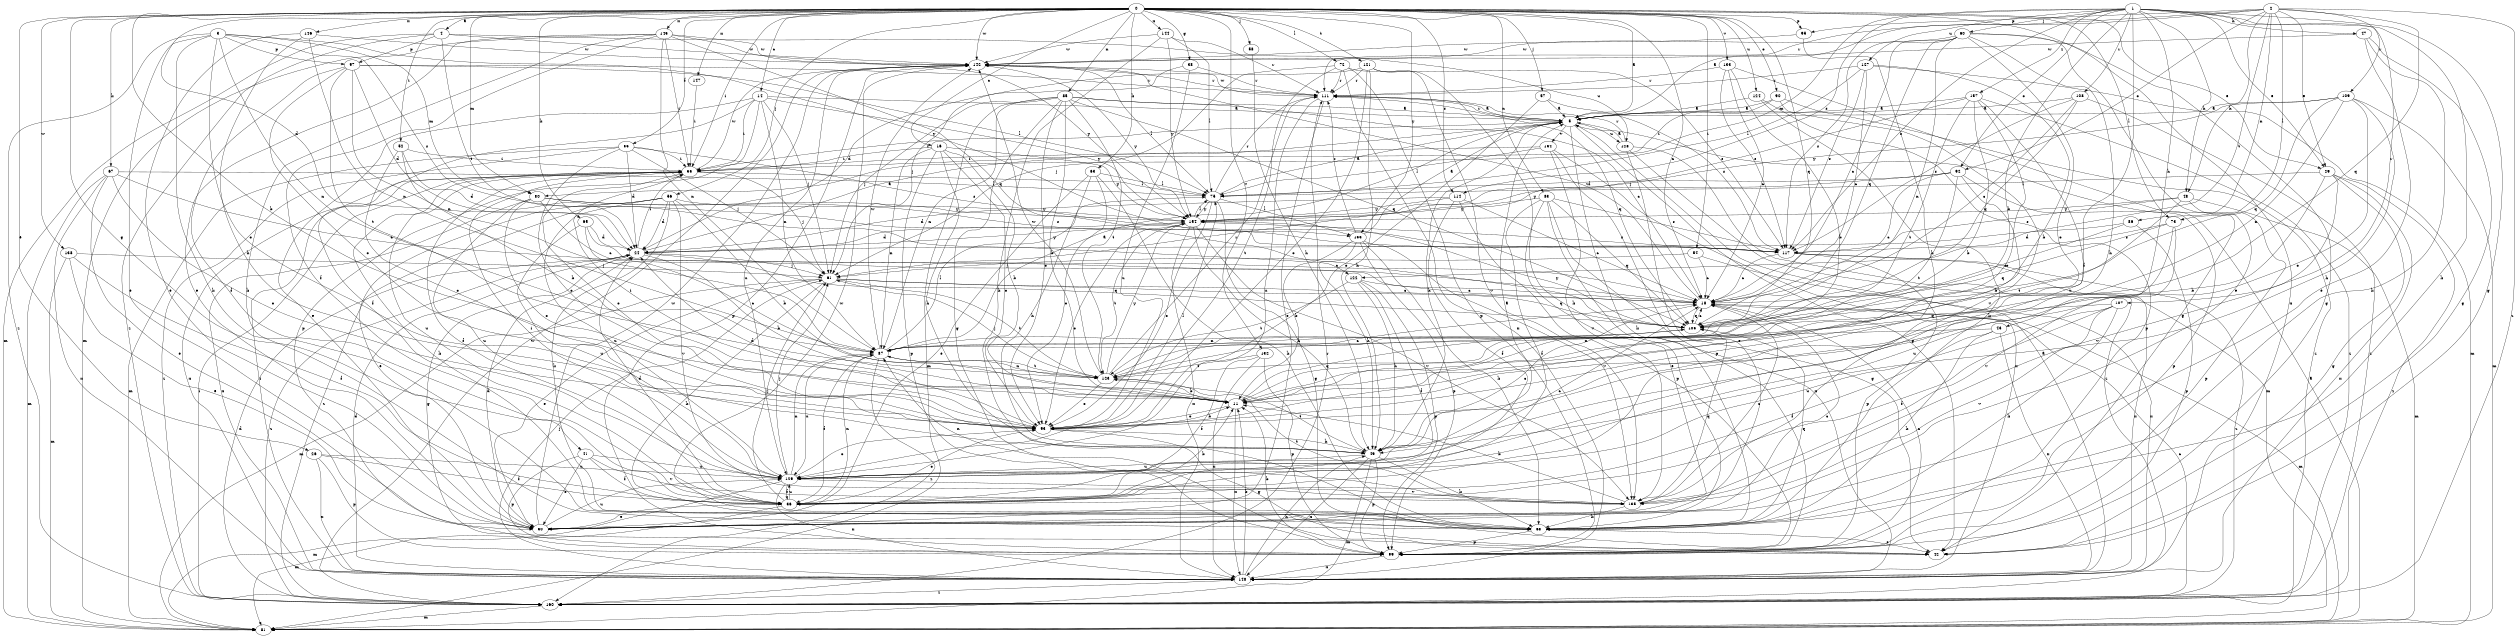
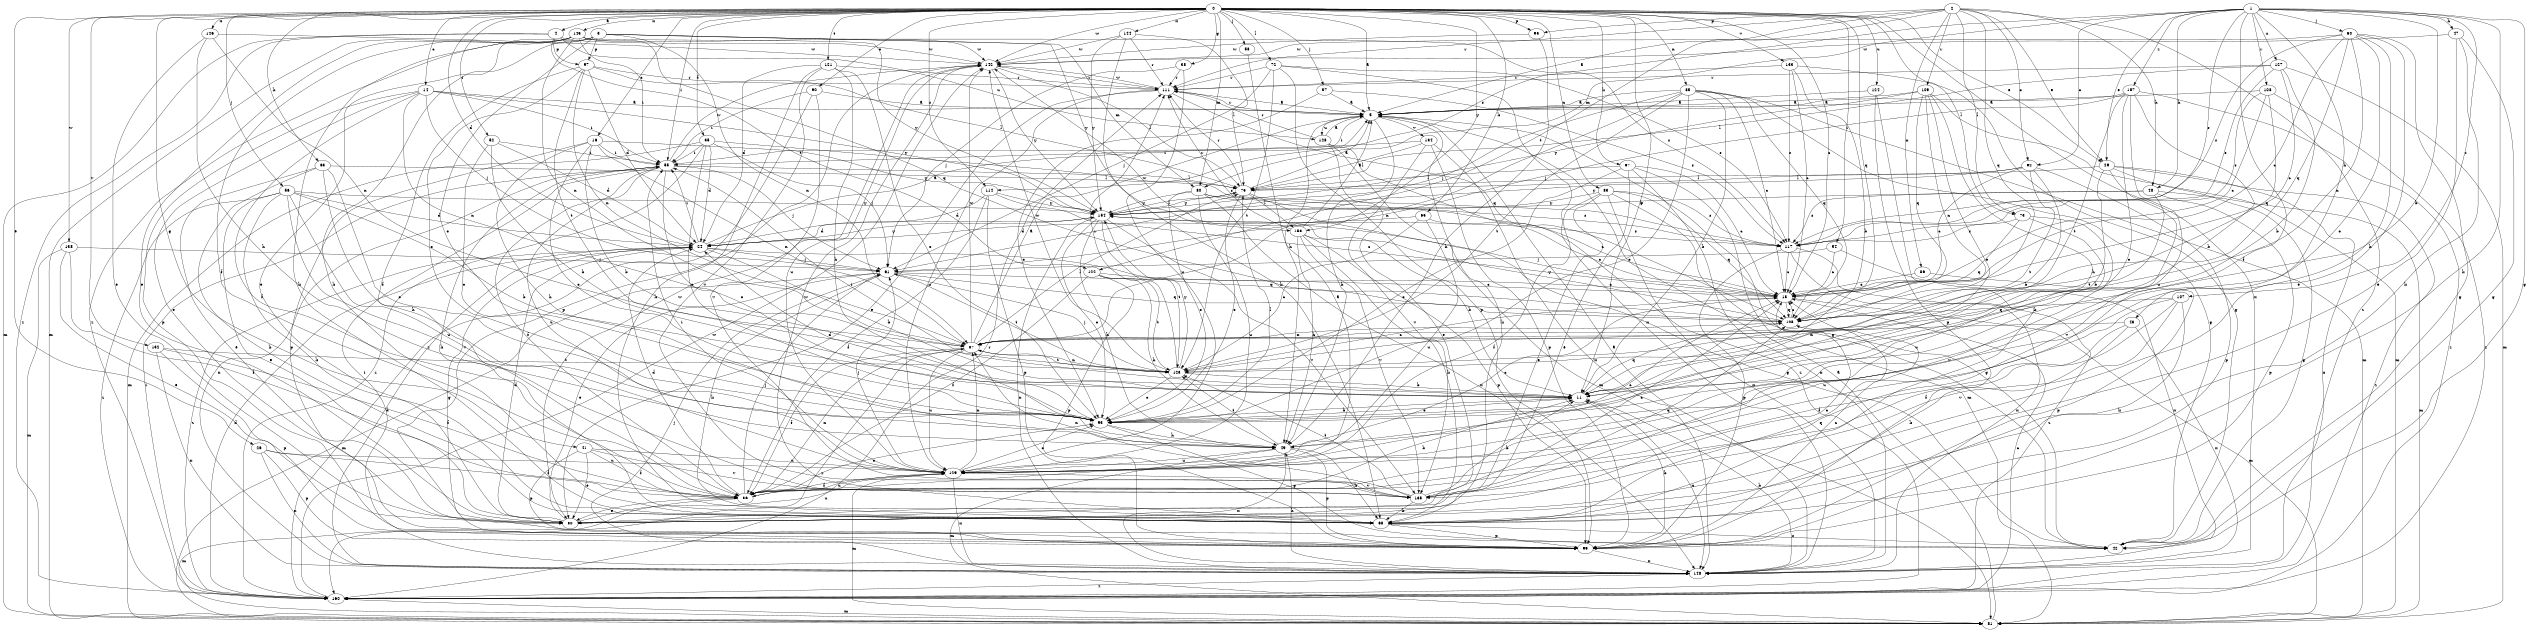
(697, 81) -> none
(1275, 247) -> none
(1241, 255) -> (1222, 247)
